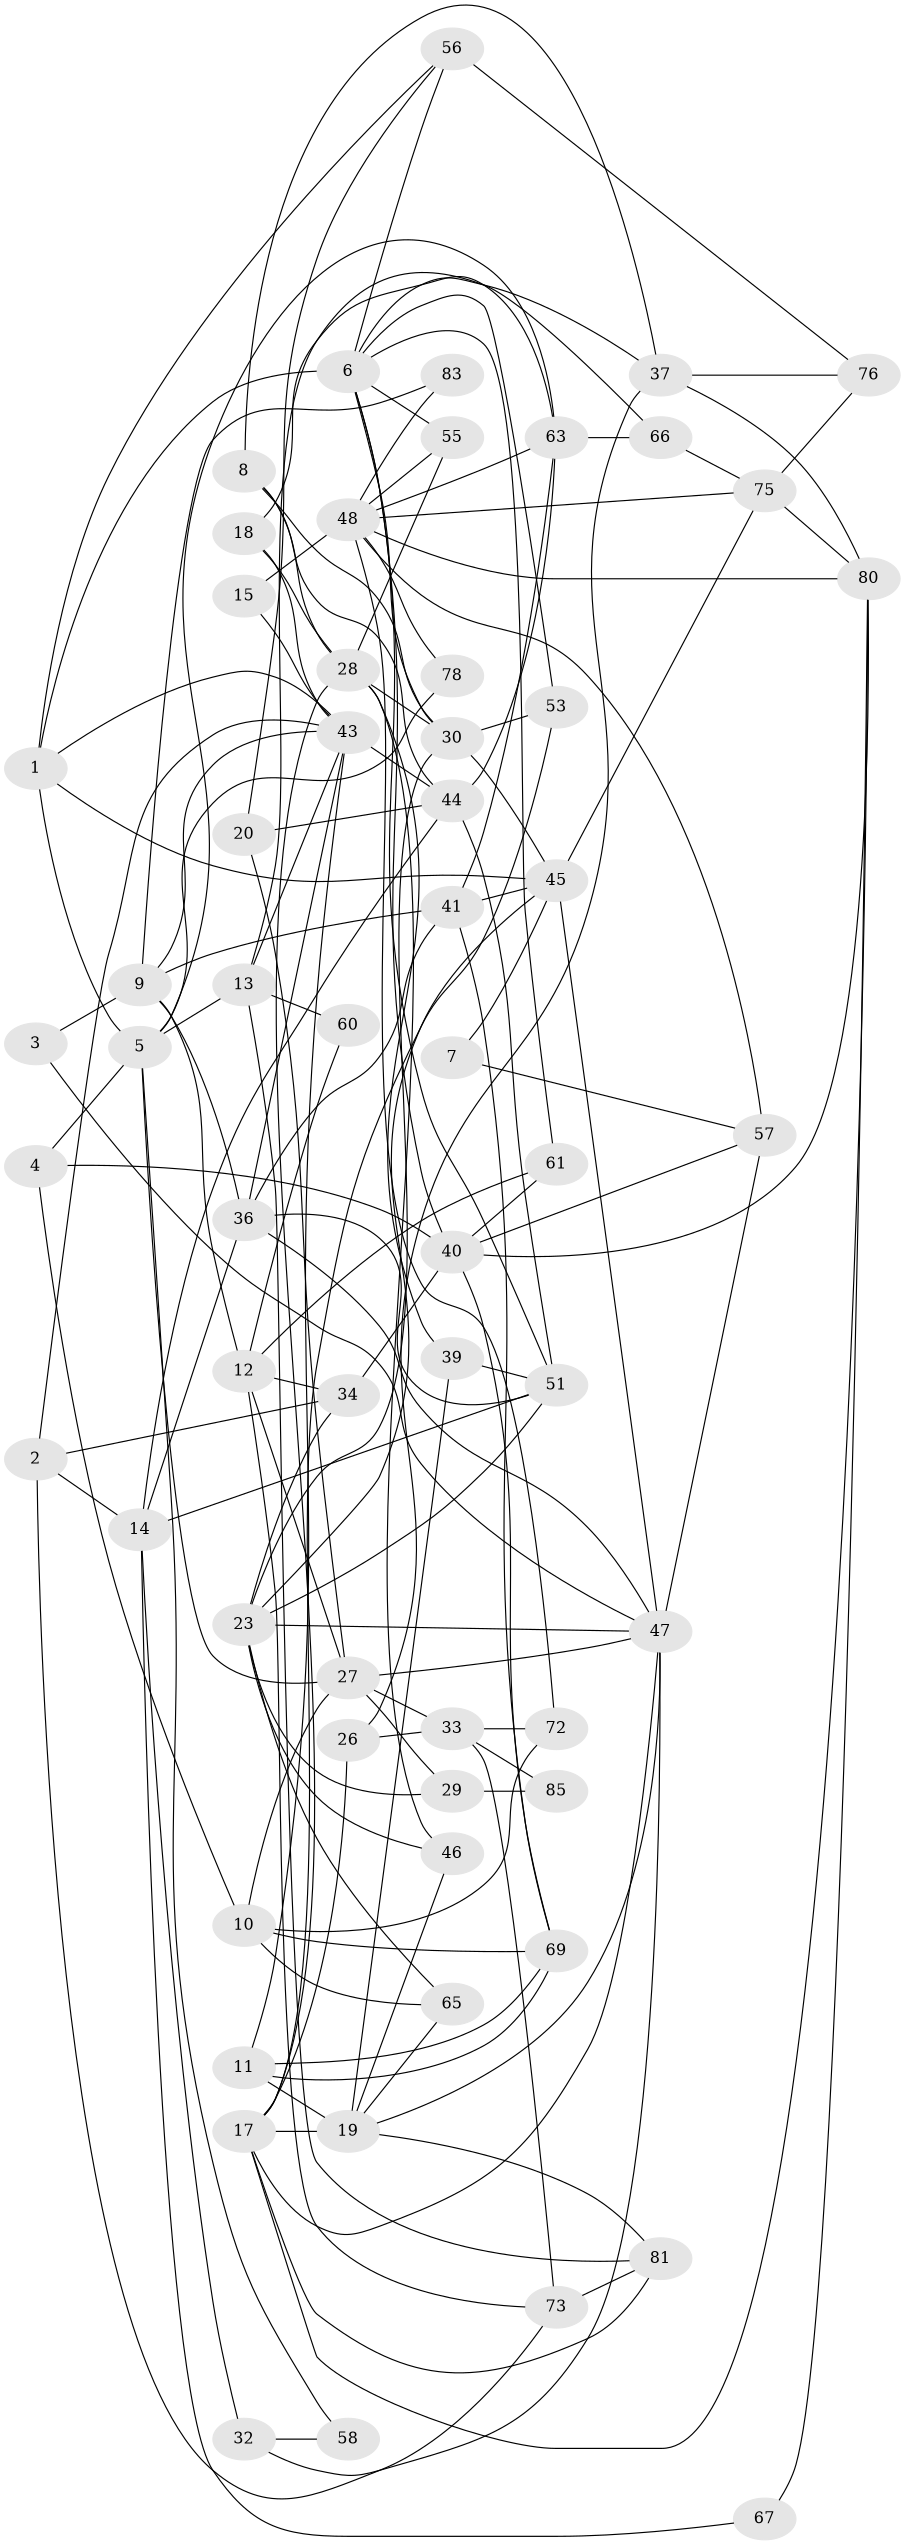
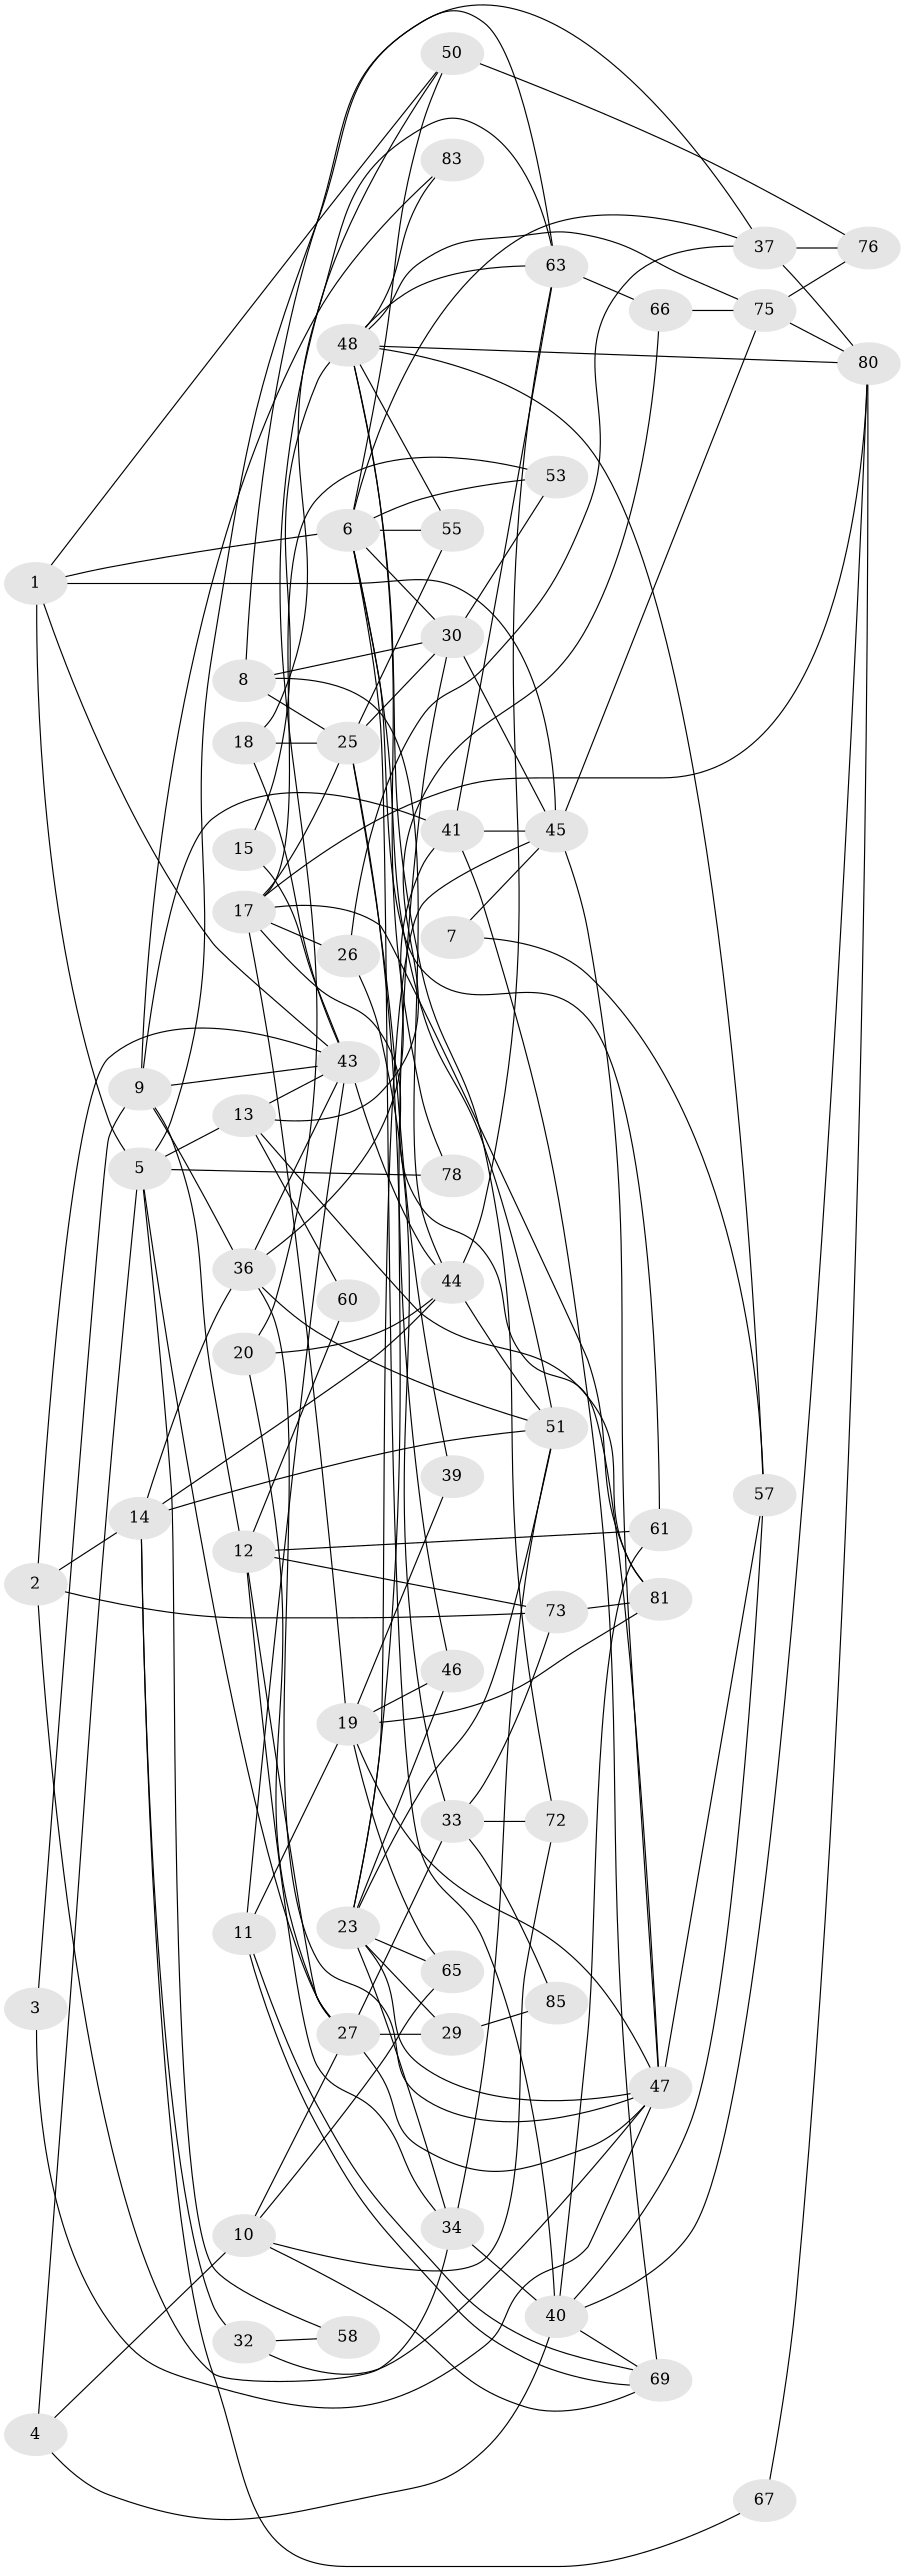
(452, 49) -> (452, 54)
(348, 670) -> (348, 743)
(514, 1374) -> (503, 1848)
